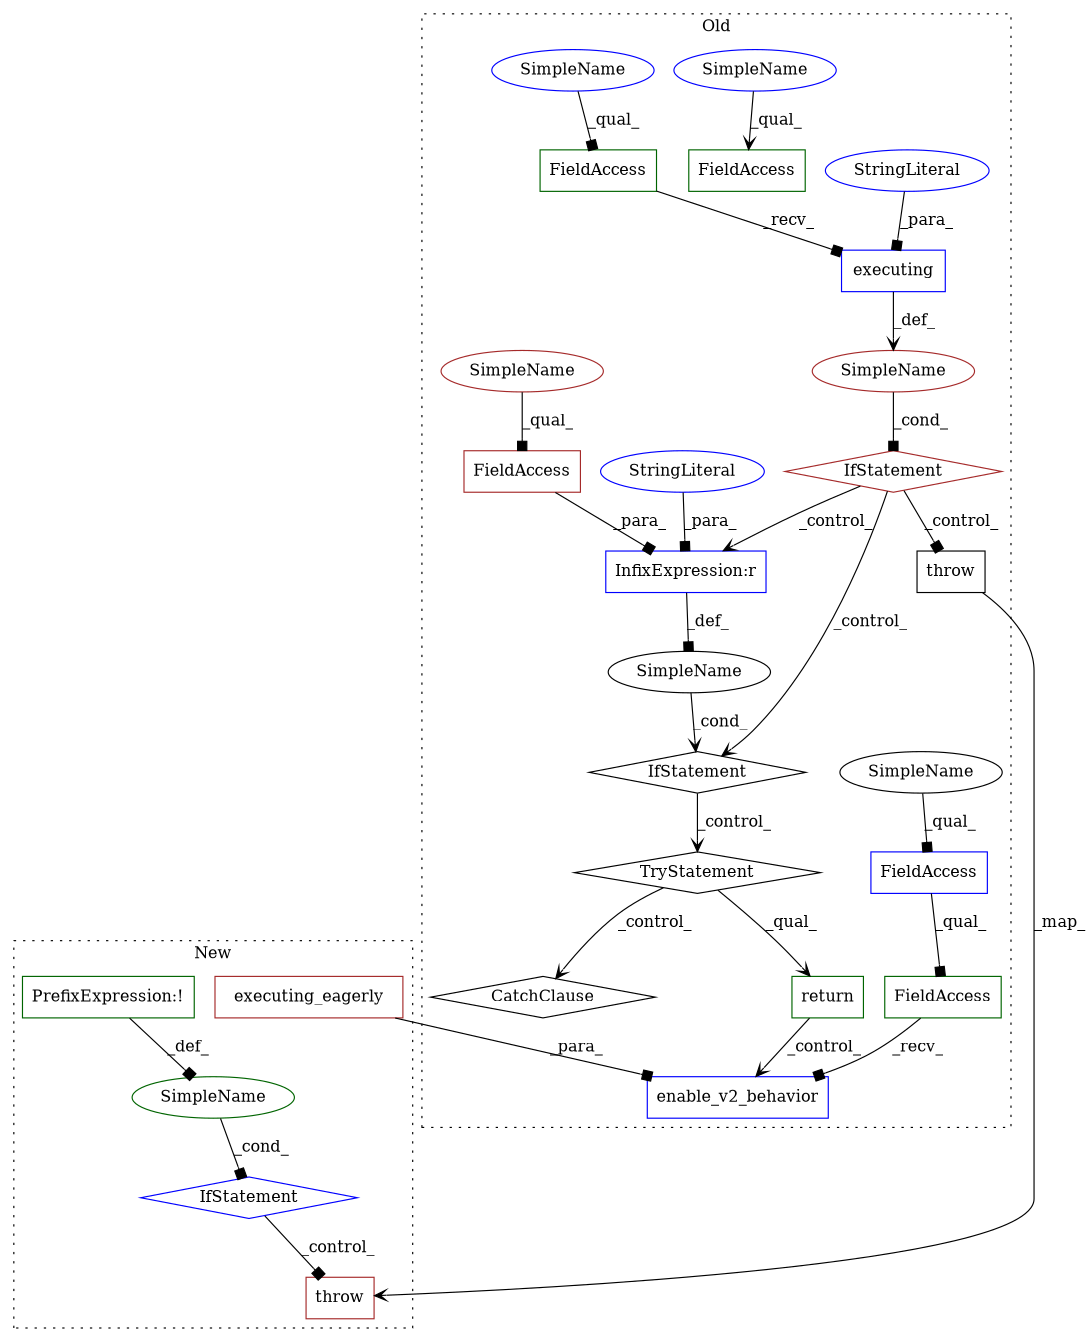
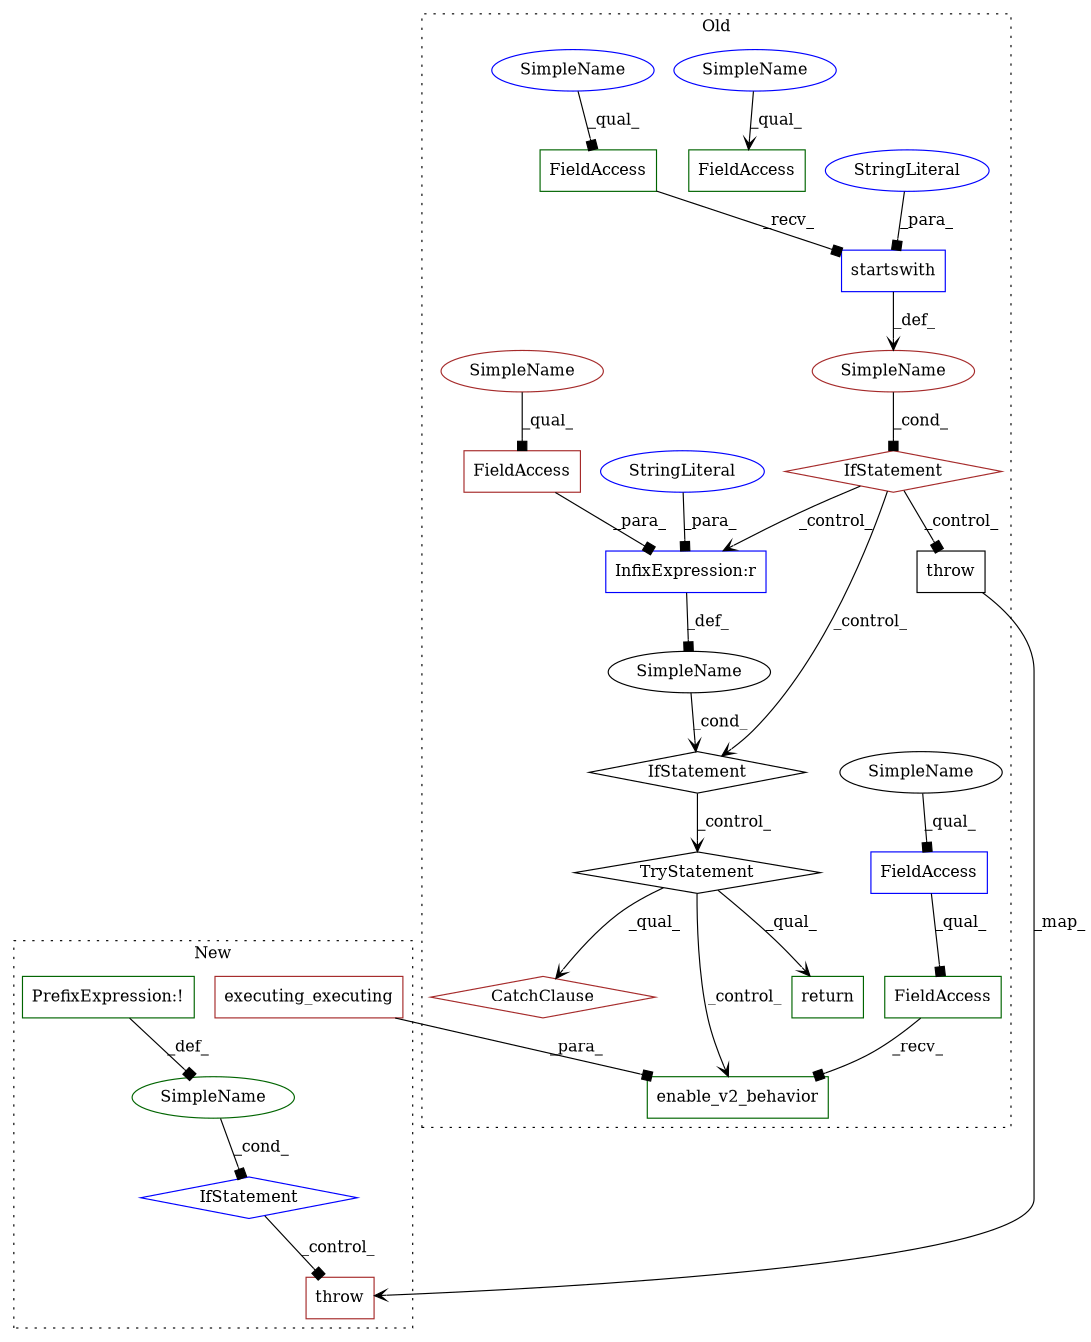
(893, 271) -> (893, 271)
(655, 923) -> (655, 923)
(309, 997) -> (309, 997)
(543, 997) -> (543, 997)
(787, 1043) -> (702, 981)
(738, 1097) -> (738, 1097)
